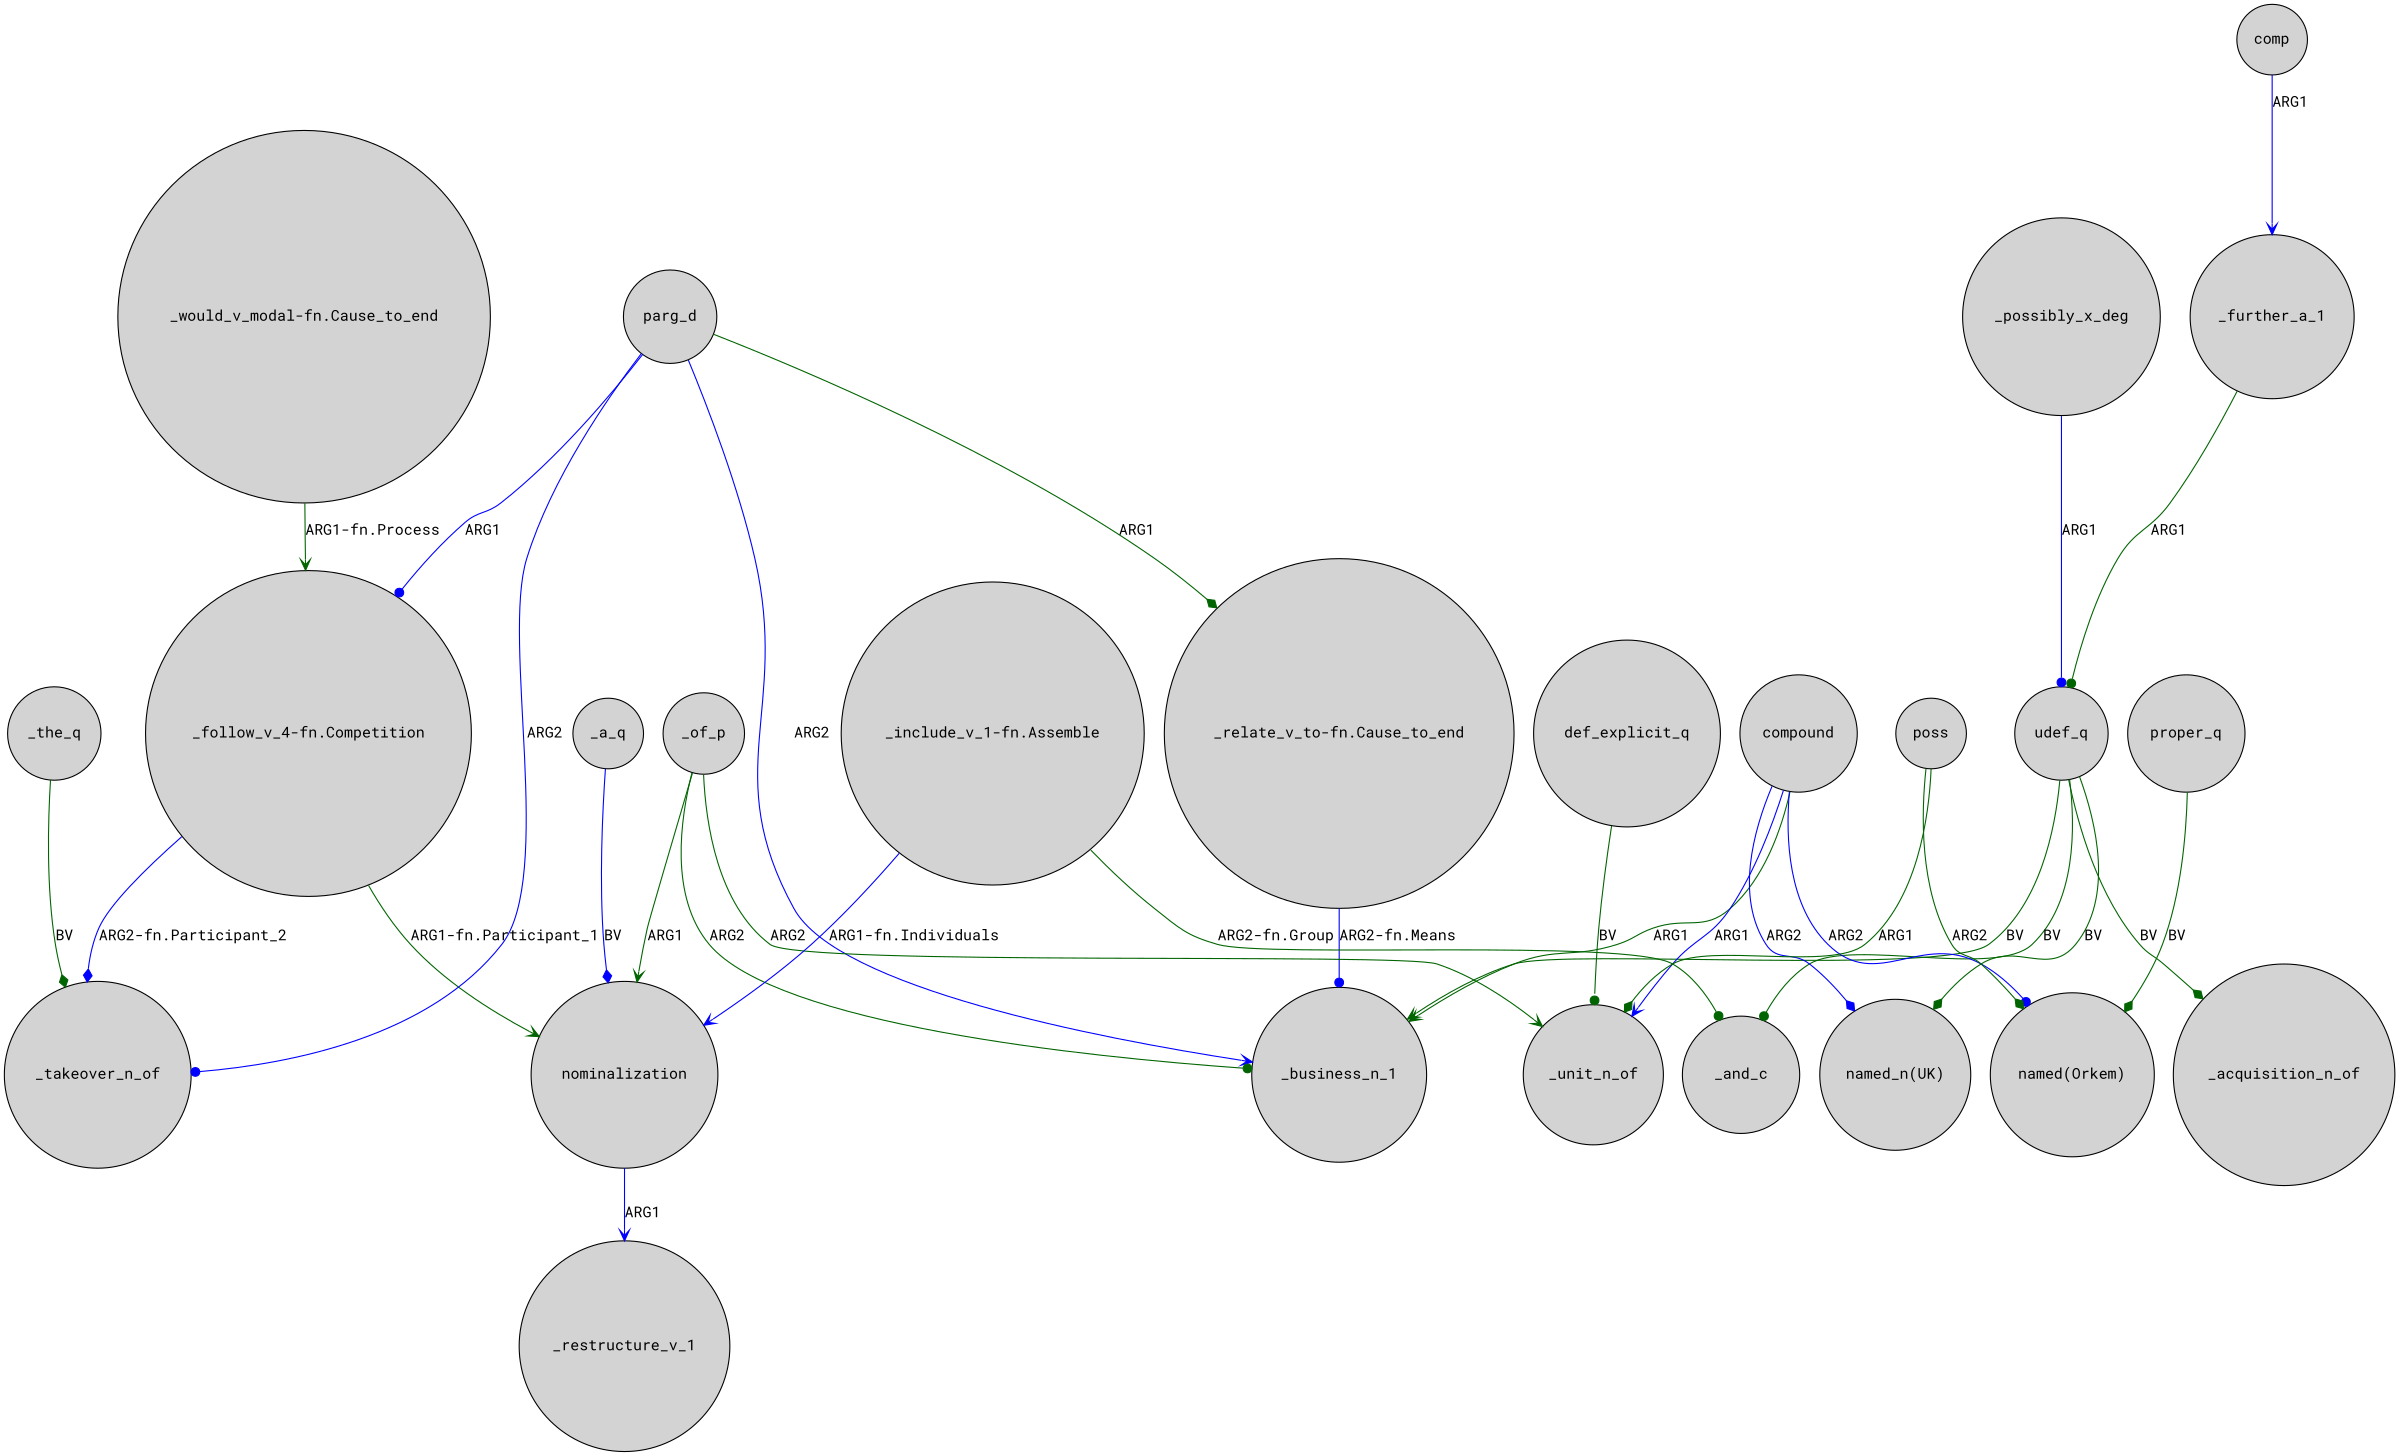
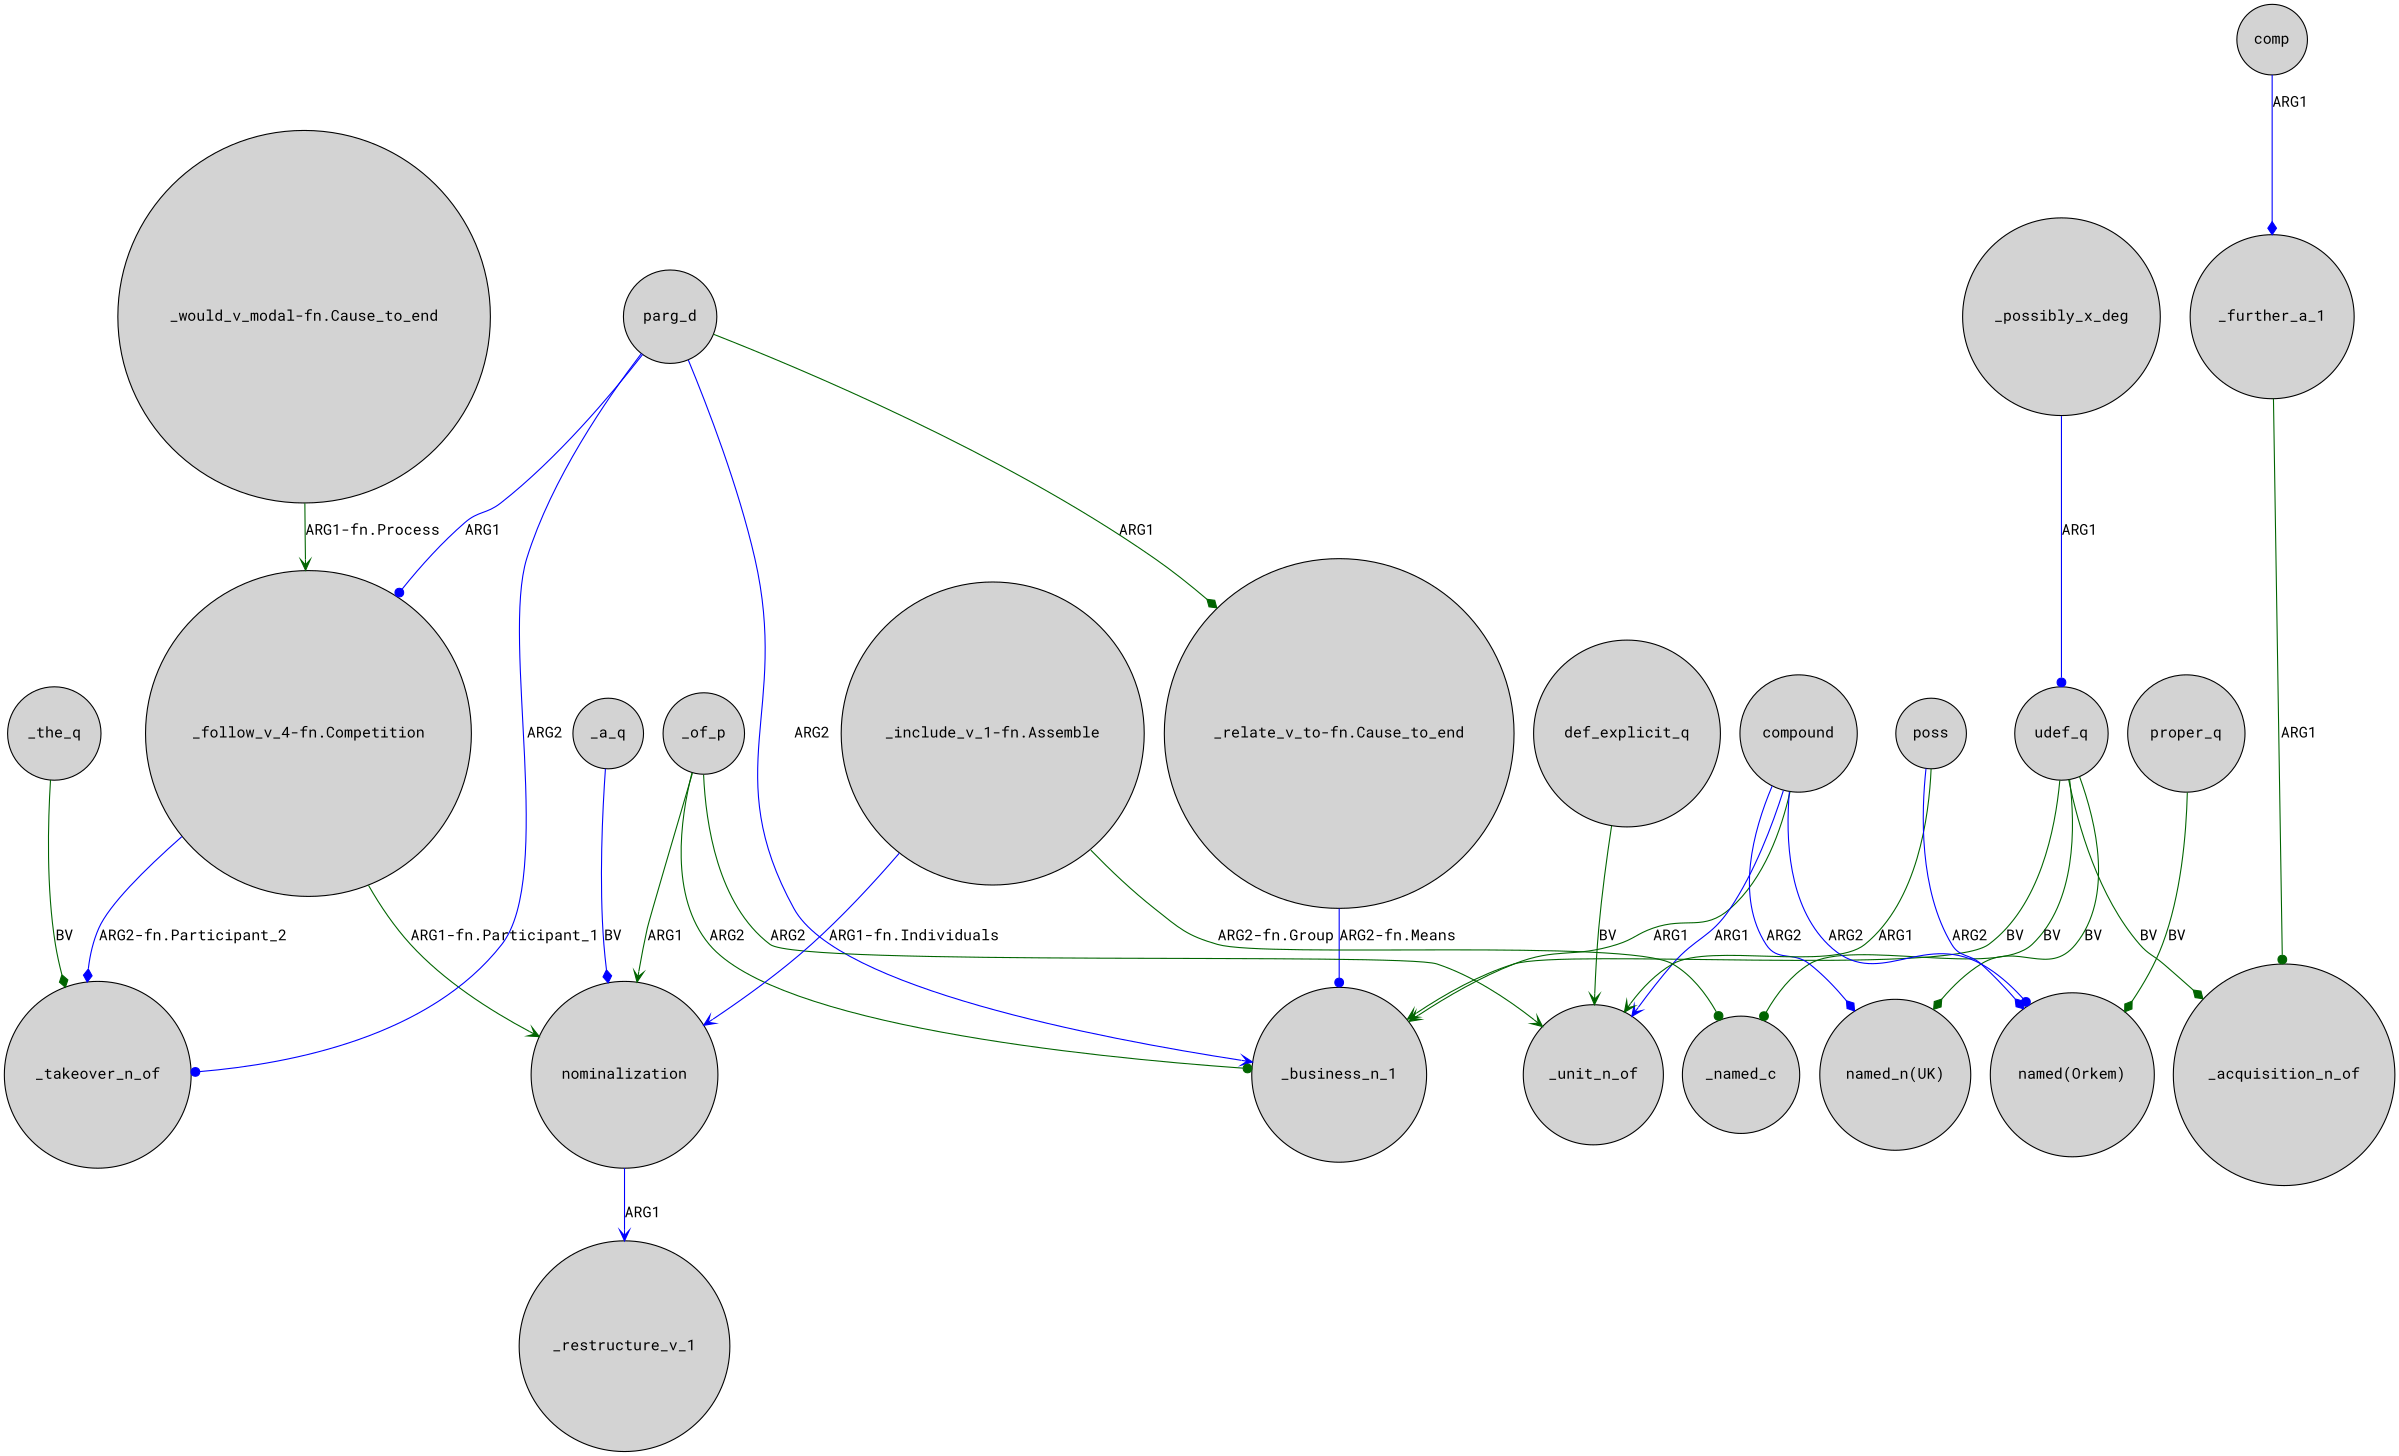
(2272, 149) -> (2272, 149)
(2144, 530) -> (2278, 677)
(1933, 900) -> (1933, 900)
(1601, 910) -> (1601, 910)
(1858, 948) -> (1858, 948)
(1741, 1075) -> (1741, 1075)
